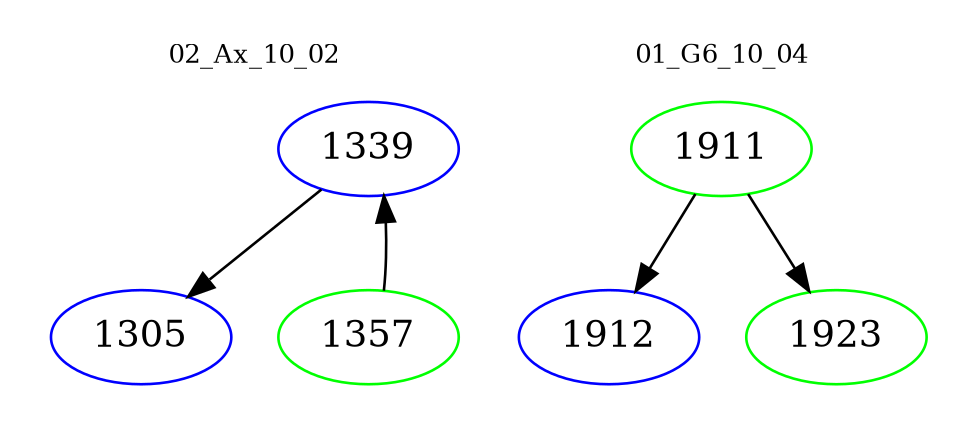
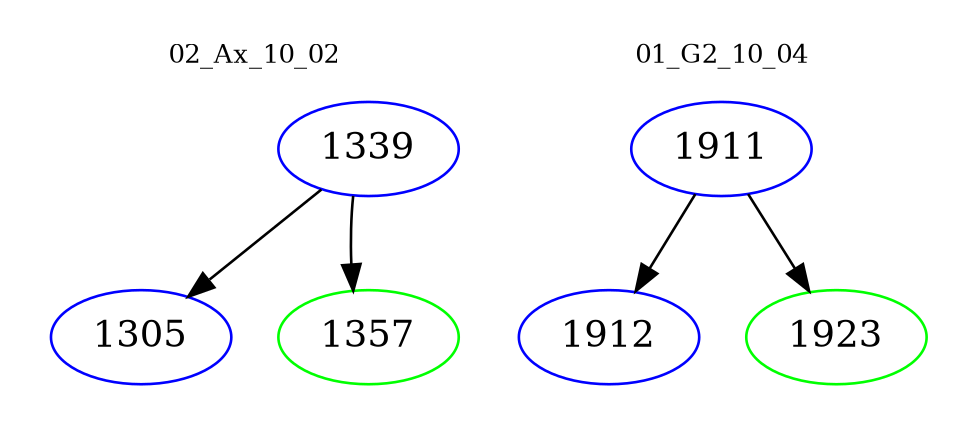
(723, 56) -> (723, 56)
(721, 149) -> (721, 149)
(386, 257) -> (351, 230)
